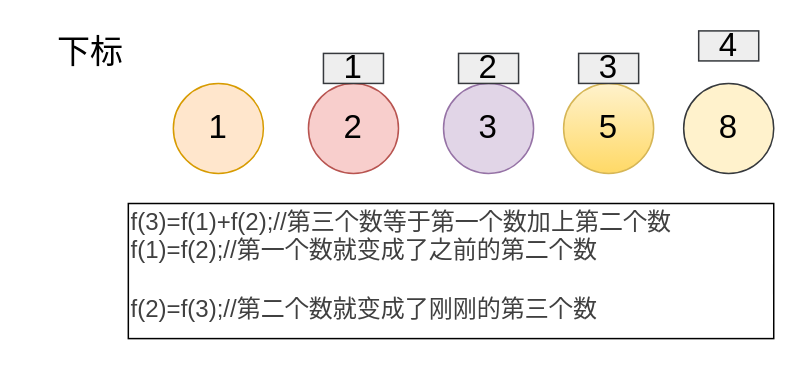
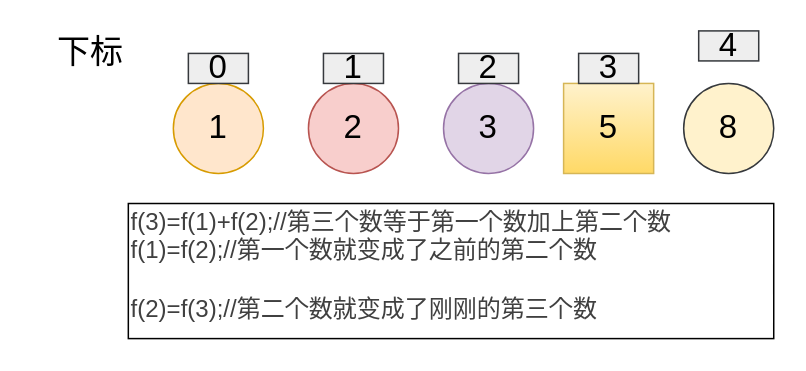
none -> (218, 68)
(608, 128) -> (608, 128)
